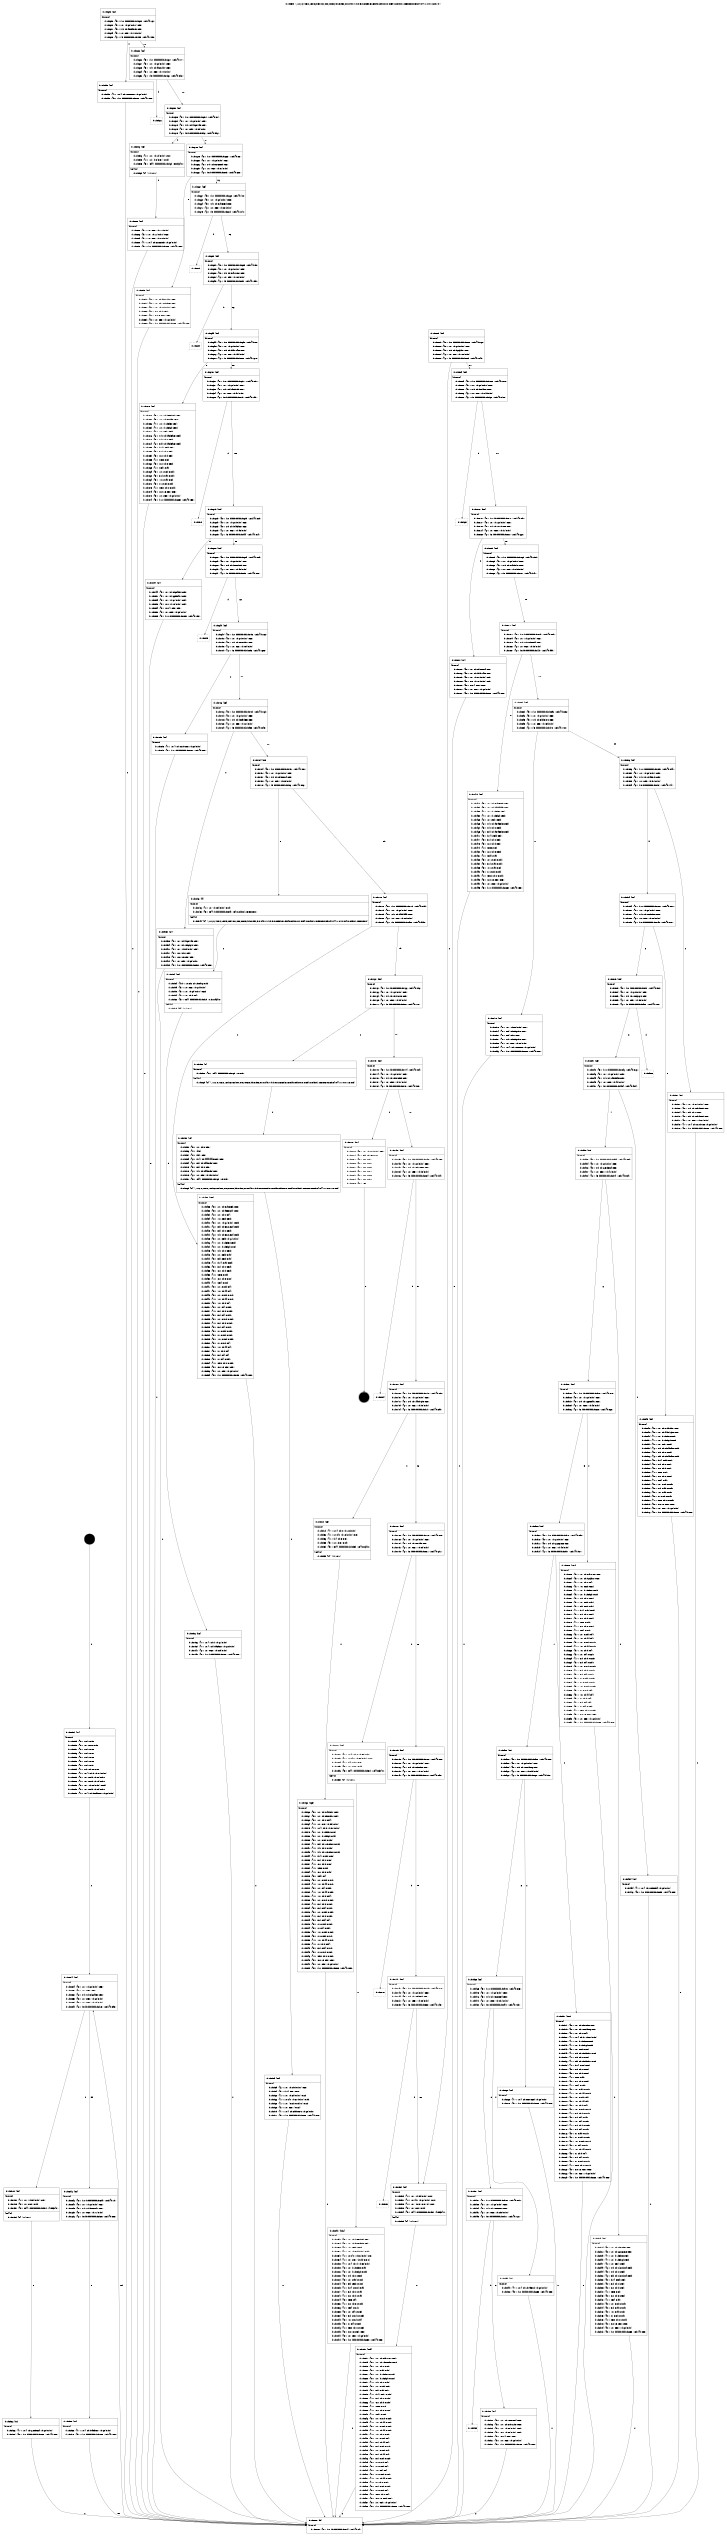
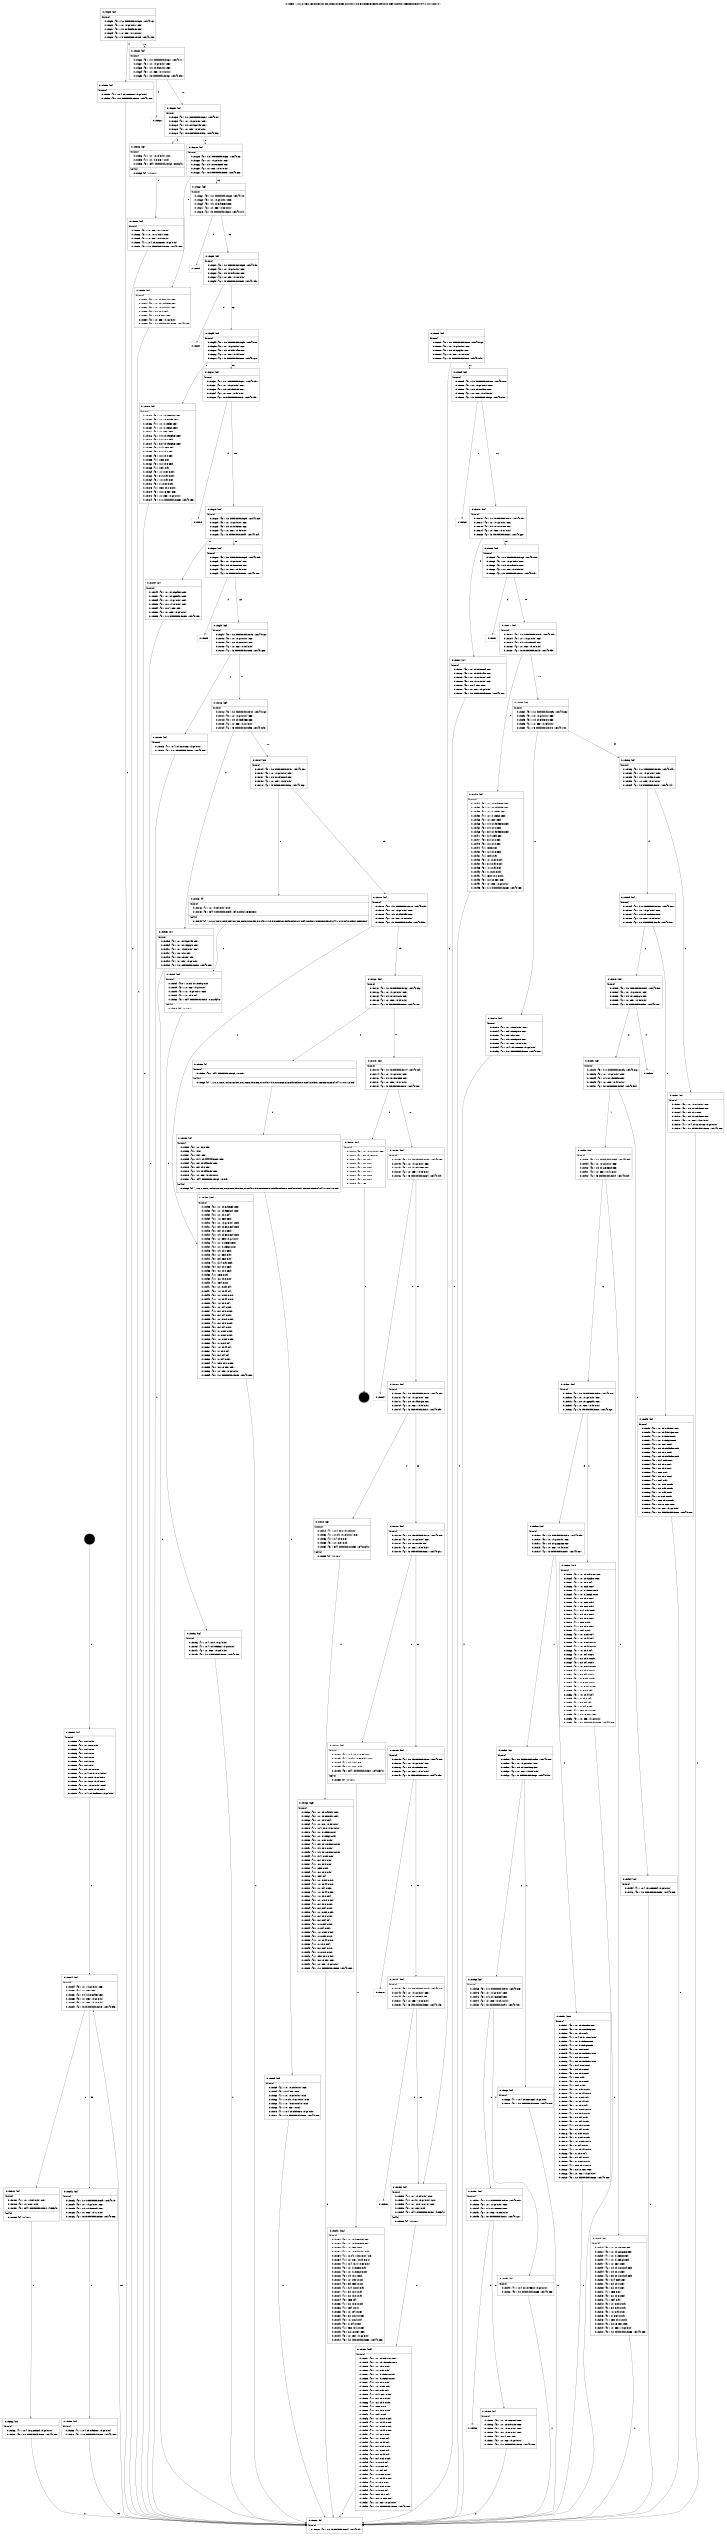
none -> (492, 638)
(343, 2430) -> none
